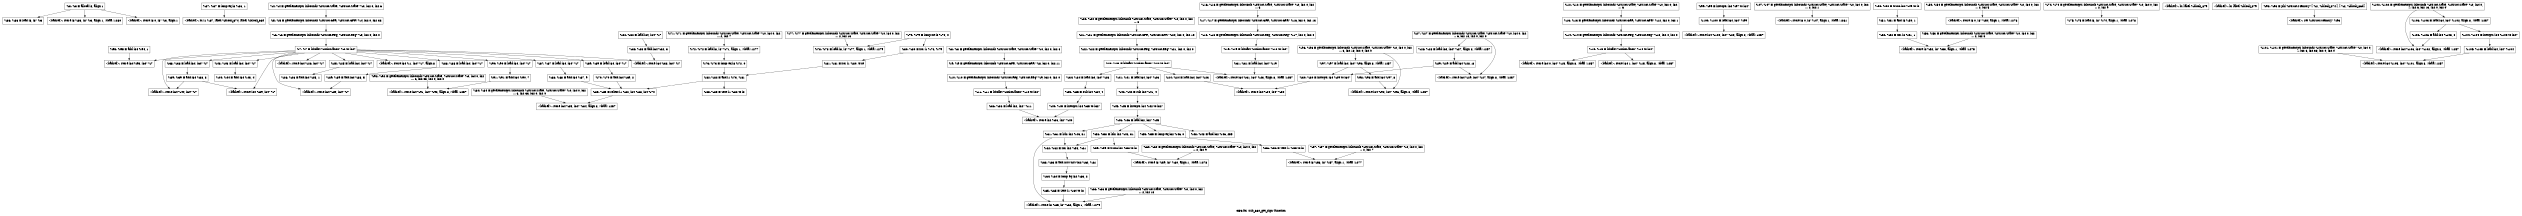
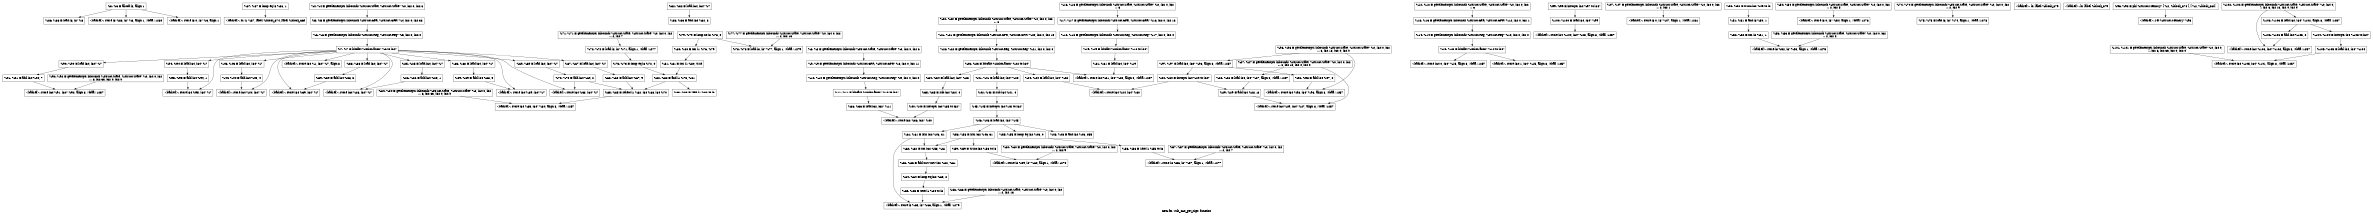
(652, 56) -> (575, 85)
none -> (187, 64)
(1393, 70) -> (1211, 85)
(181, 84) -> (242, 85)
none -> (386, 85)
